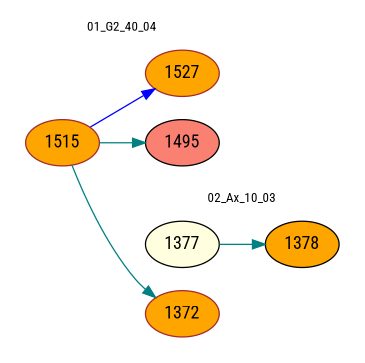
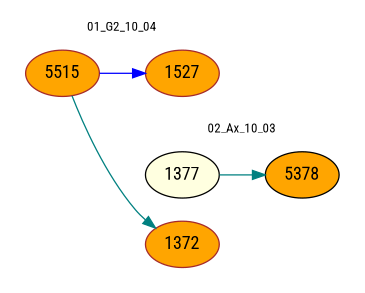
(122, 28) -> (122, 28)
(63, 143) -> (63, 73)
(182, 143) -> none
(302, 244) -> (302, 175)
